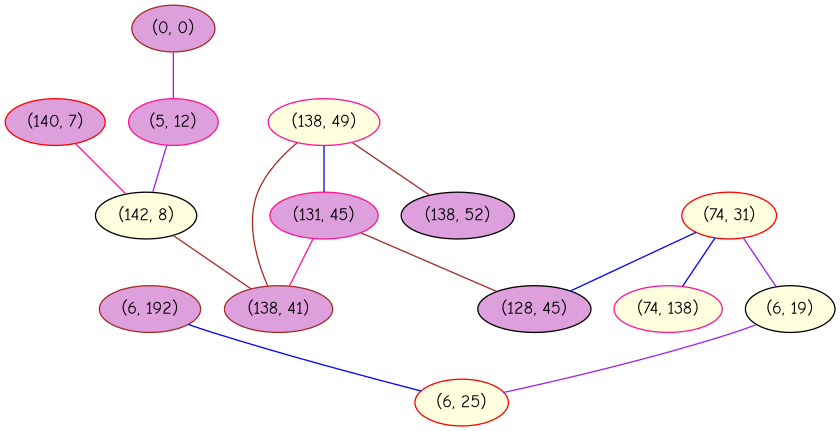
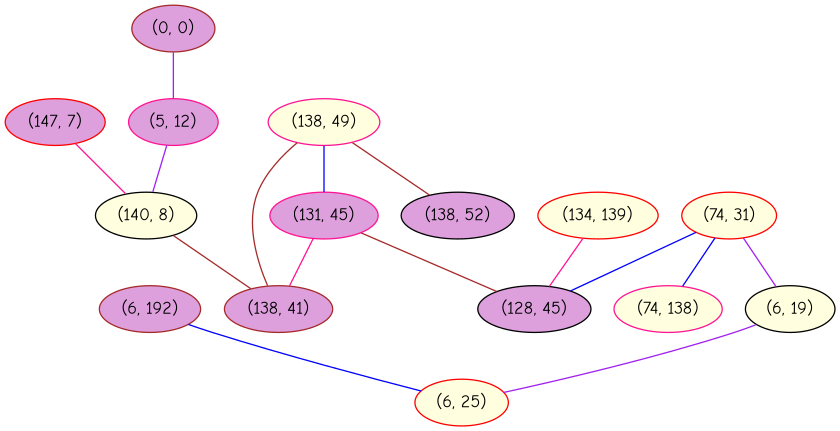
(55, 122) -> (55, 122)
(146, 216) -> (146, 216)
none -> (598, 216)
